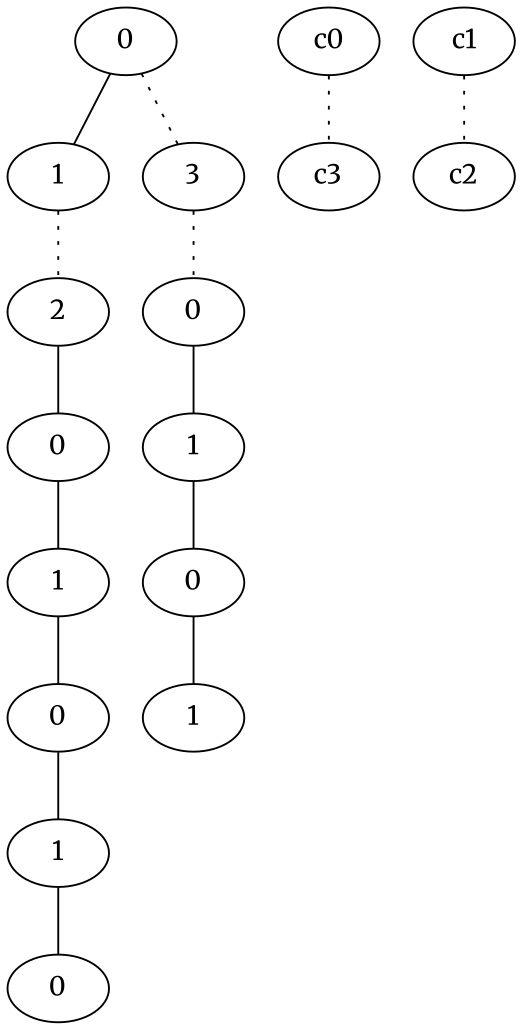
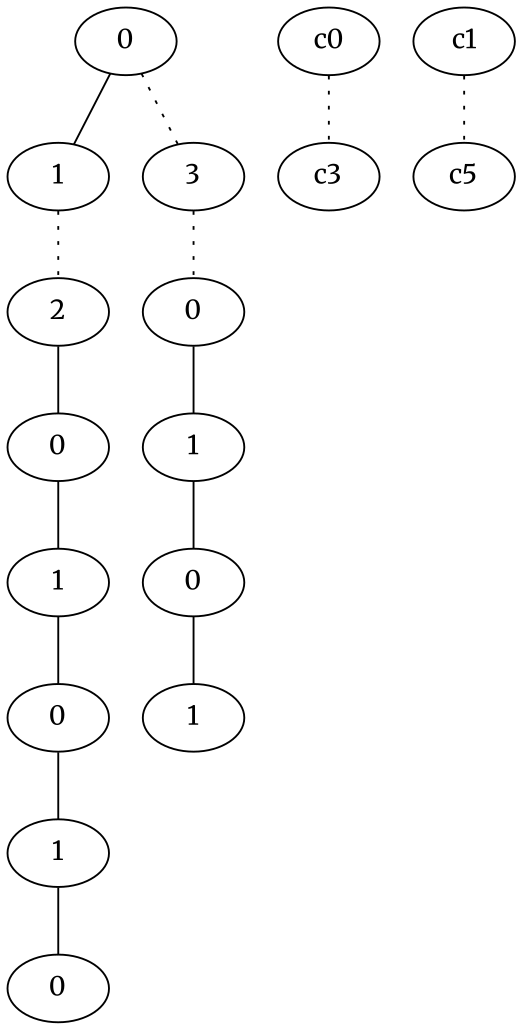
(464, 177) -> (464, 177)
